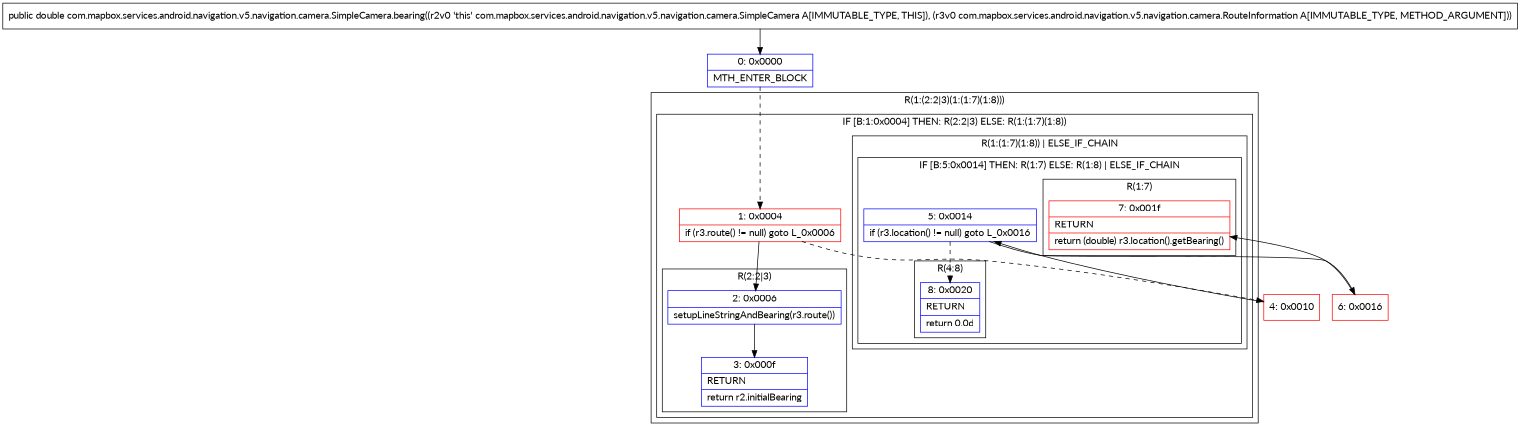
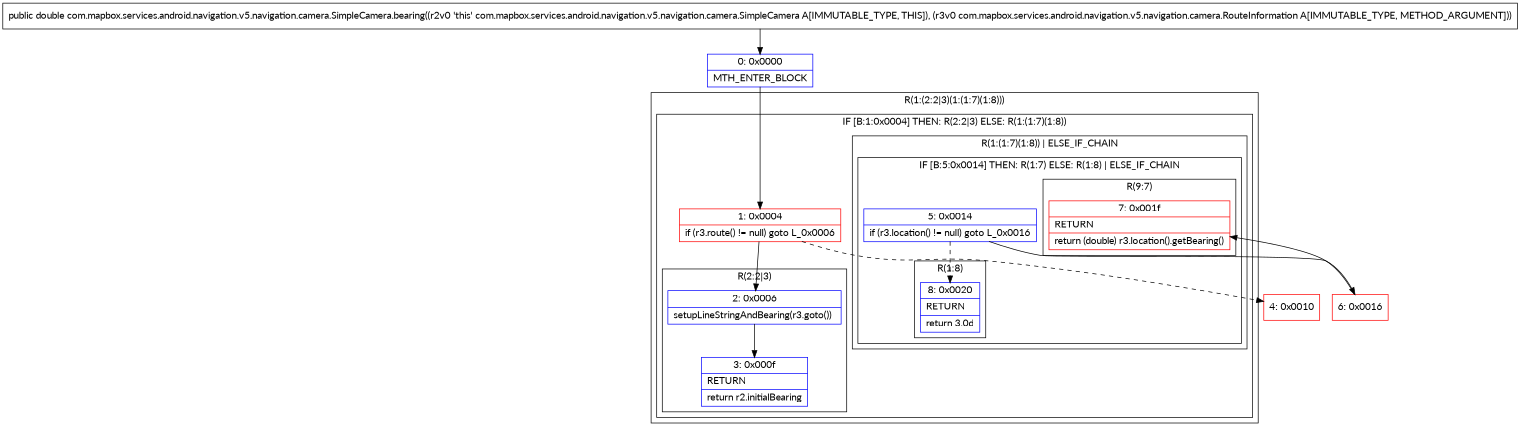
(760, 144) -> (760, 144)
(1139, 187) -> (1139, 187)
(950, 269) -> (950, 269)
(1105, 271) -> none
(754, 315) -> (753, 315)
(950, 323) -> (950, 323)
